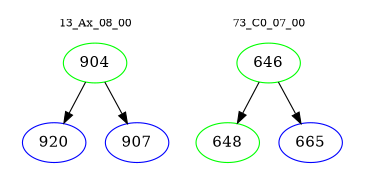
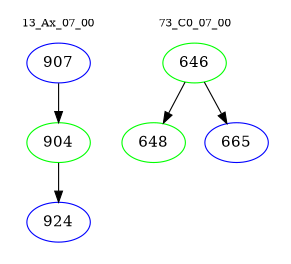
(96, 24) -> (59, 24)
(113, 98) -> (59, 97)
(54, 143) -> (59, 222)
